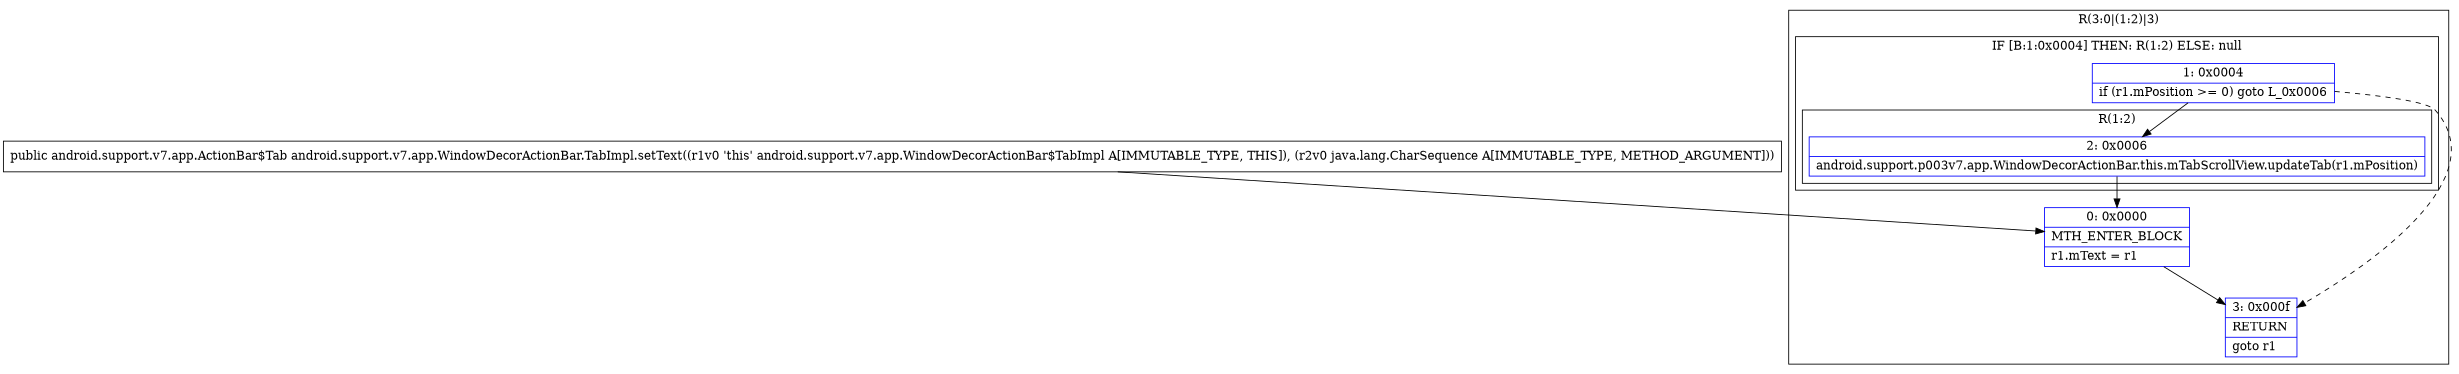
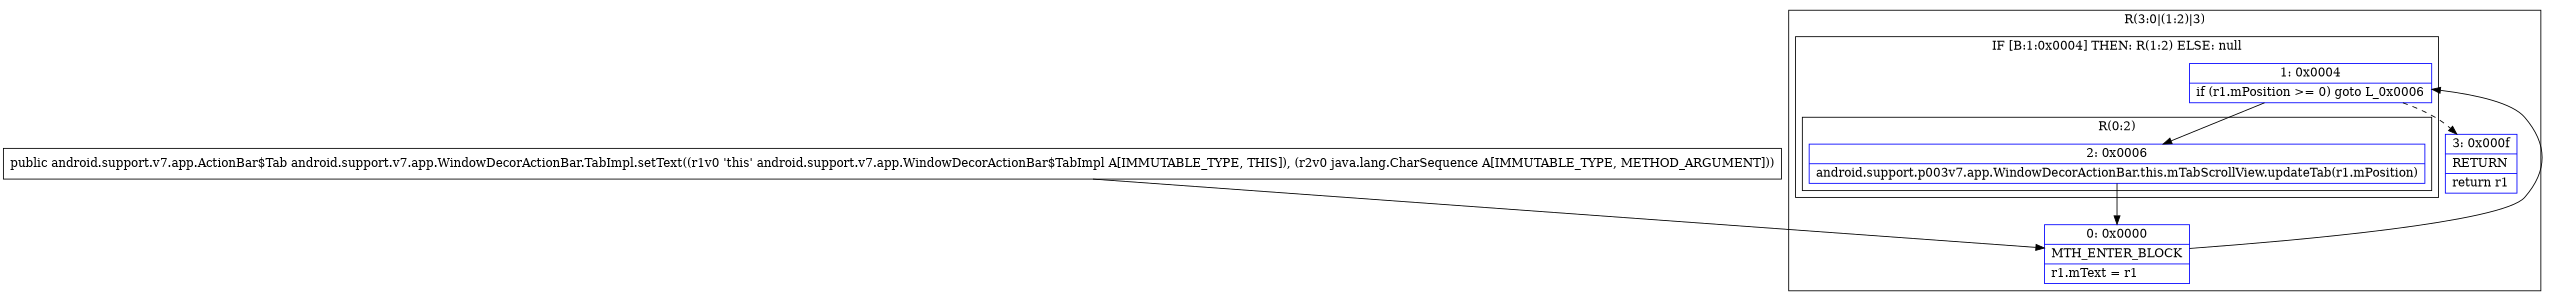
(2117, 120) -> (2117, 127)
(2191, 283) -> (2448, 221)
(2254, 347) -> (2481, 183)
